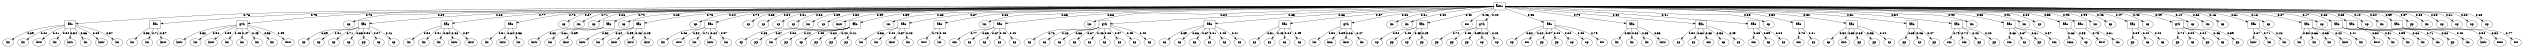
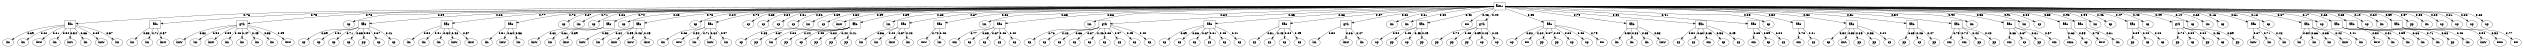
(1330, 42) -> none
